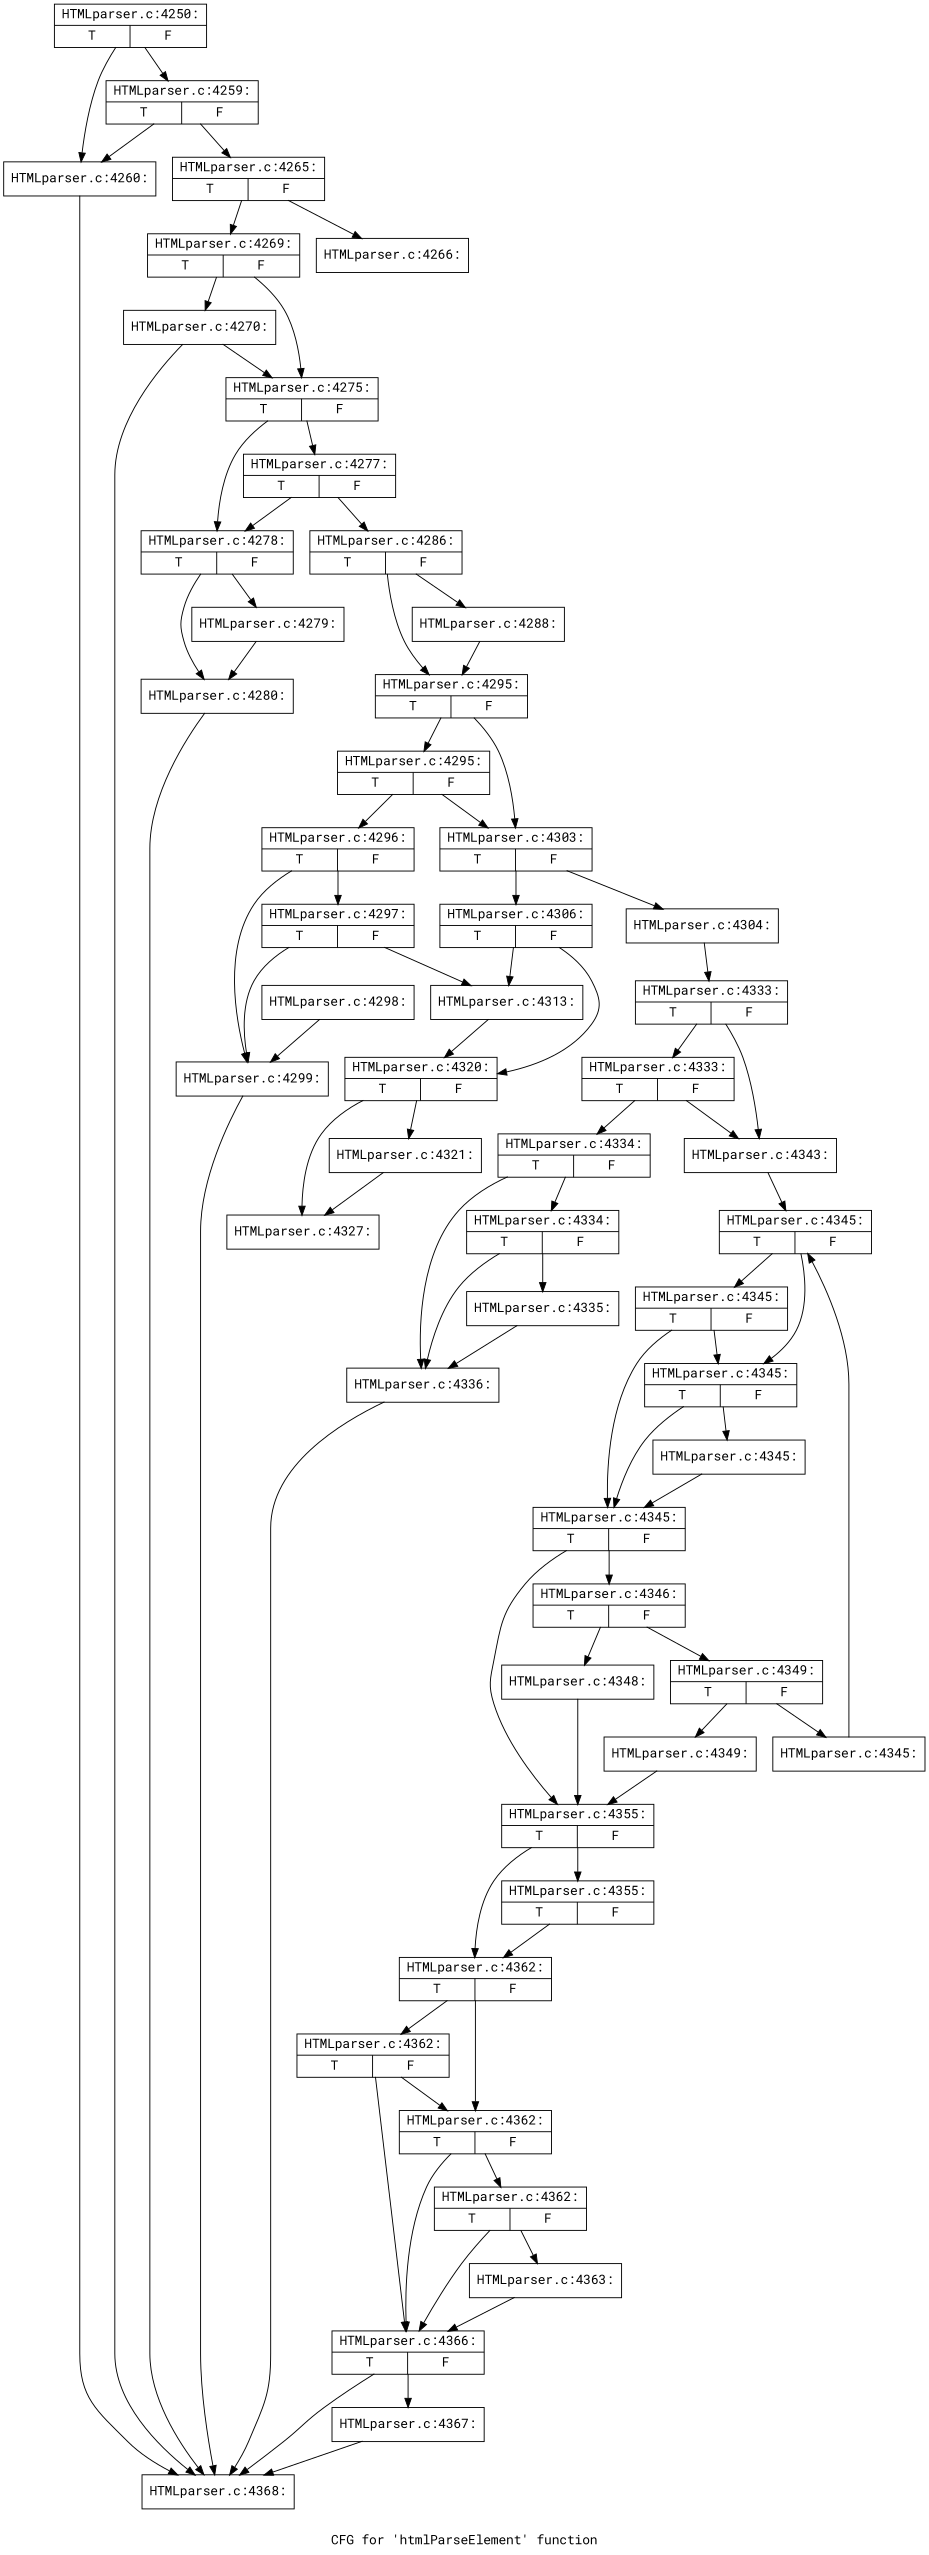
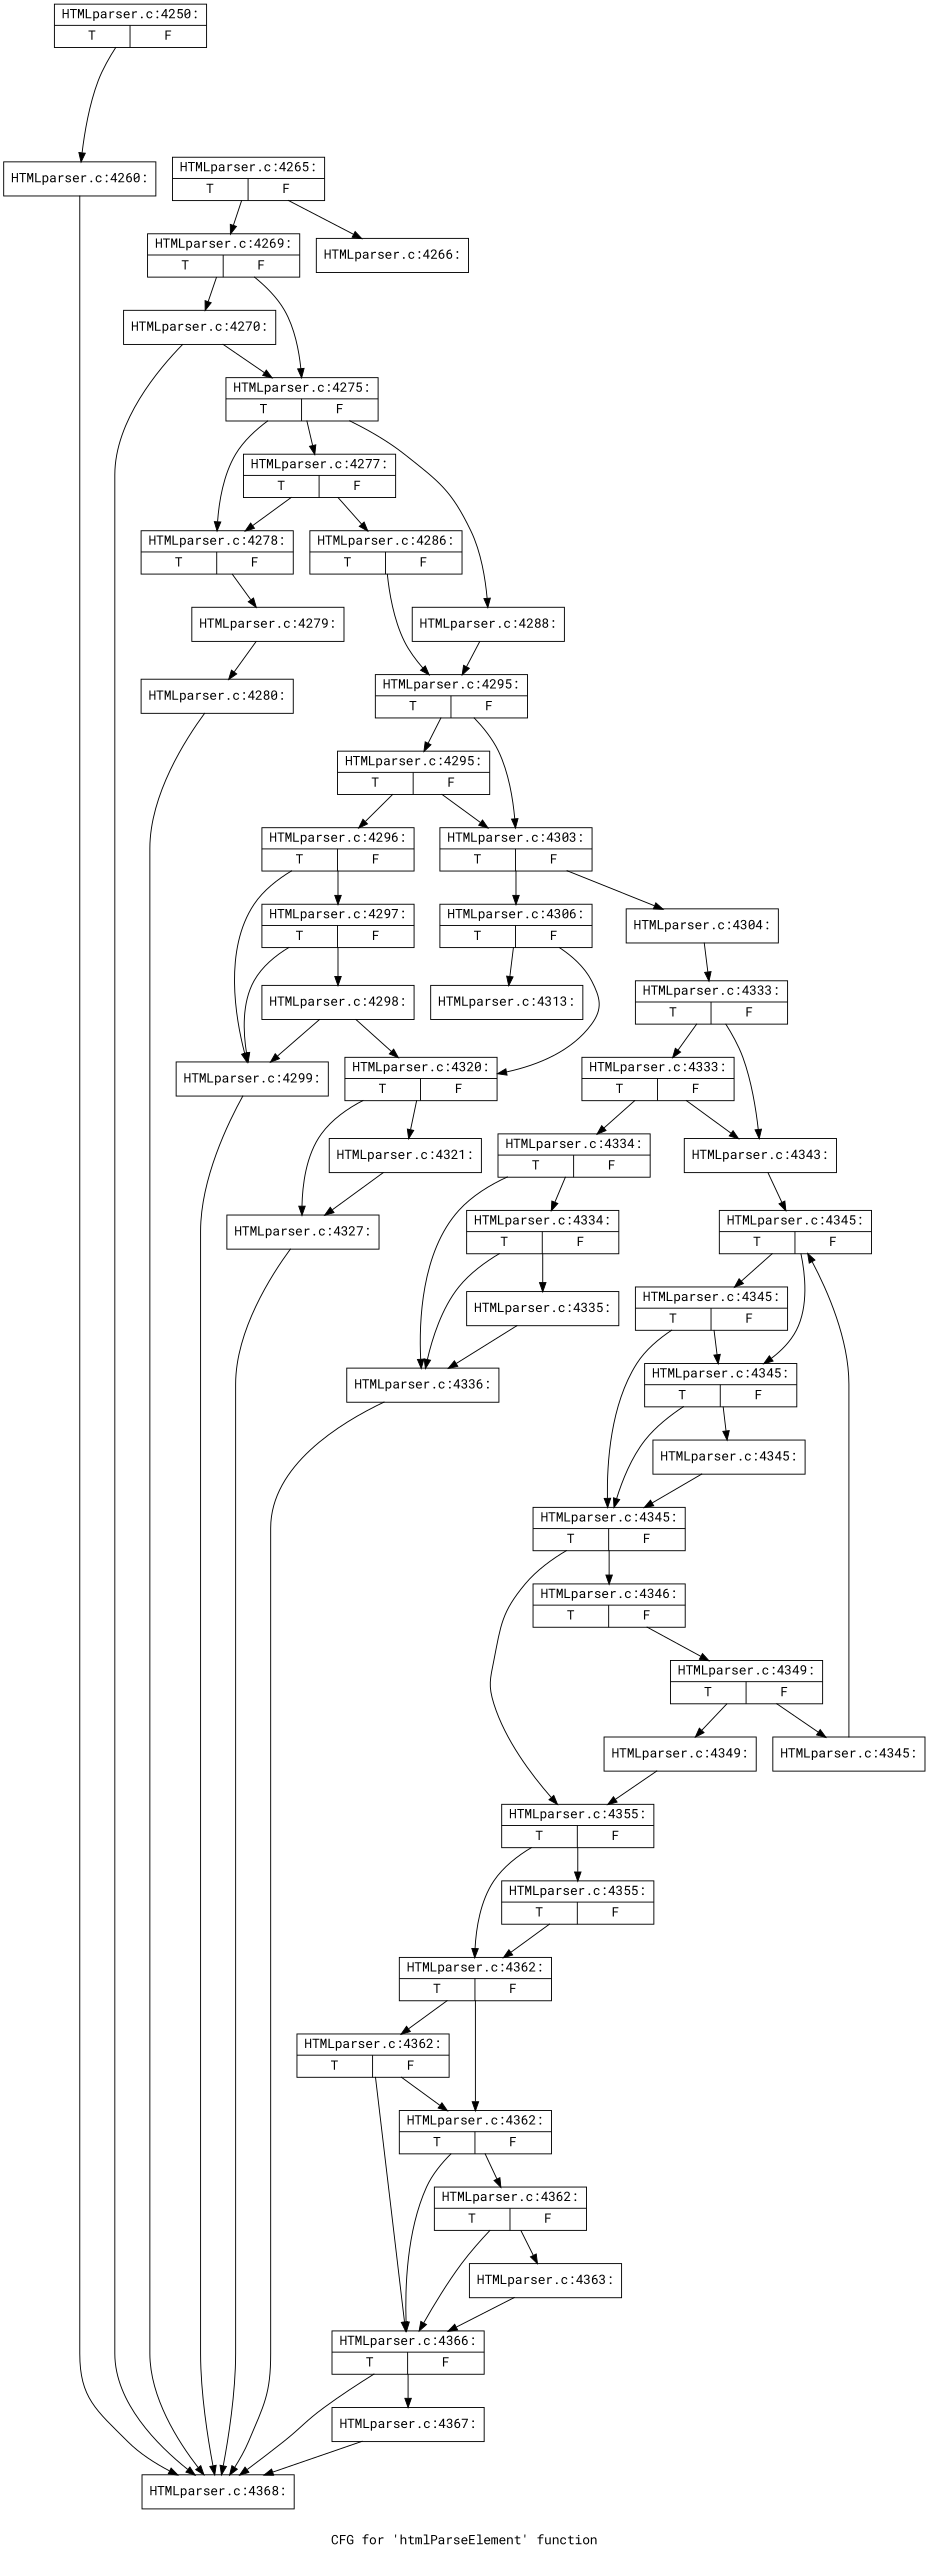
(182, 102) -> none
(437, 588) -> (445, 490)
(181, 622) -> none
(423, 965) -> (338, 962)
(470, 1035) -> (374, 1035)
(578, 1682) -> none
none -> (236, 1851)
